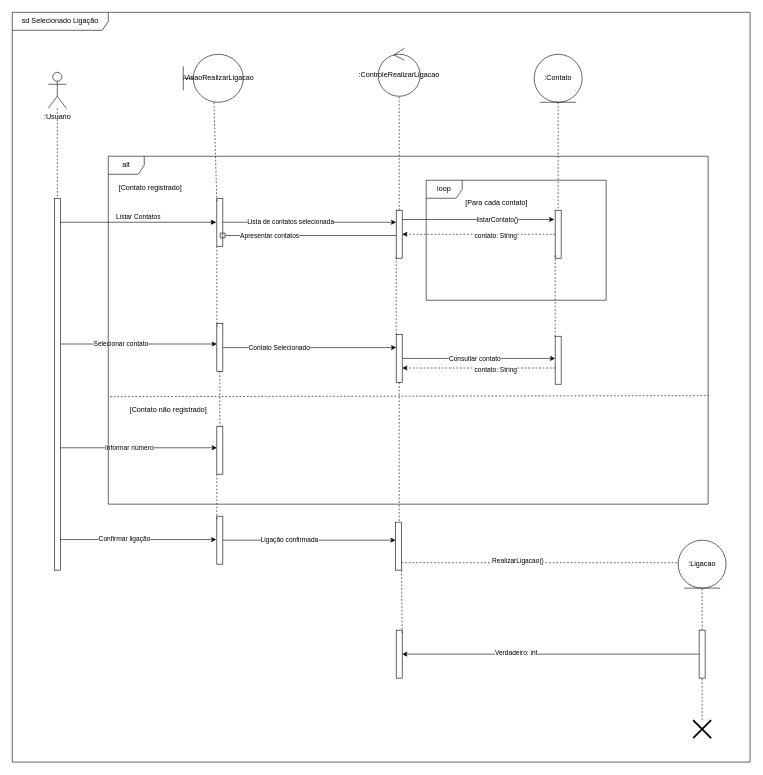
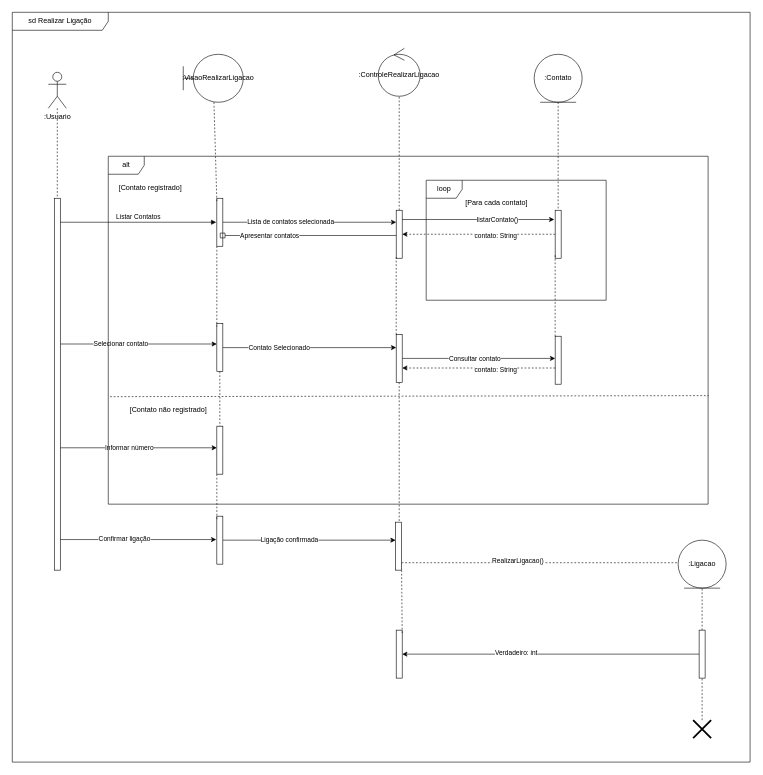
(60, 21) -> (60, 21)
